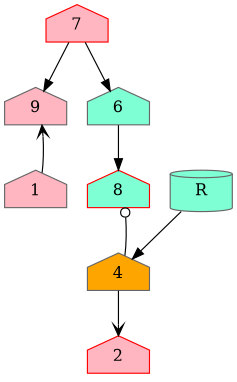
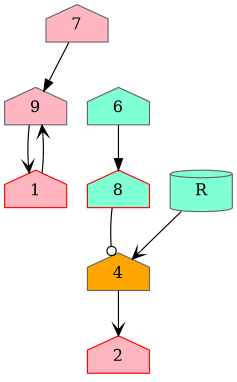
(77, 25) -> (77, 25)
(95, 62) -> none
none -> (28, 143)
(36, 191) -> (36, 191)
(161, 231) -> (161, 231)
(126, 236) -> (111, 227)
